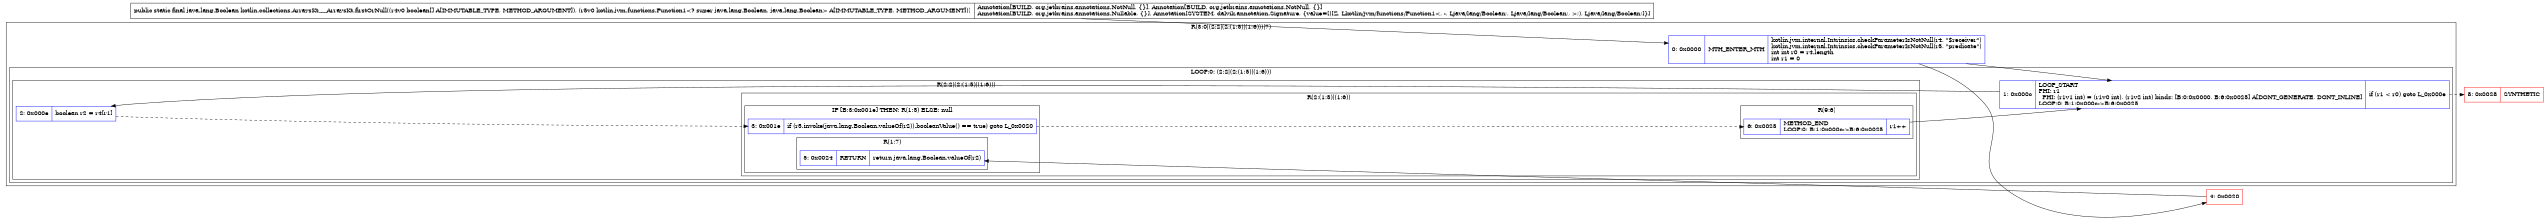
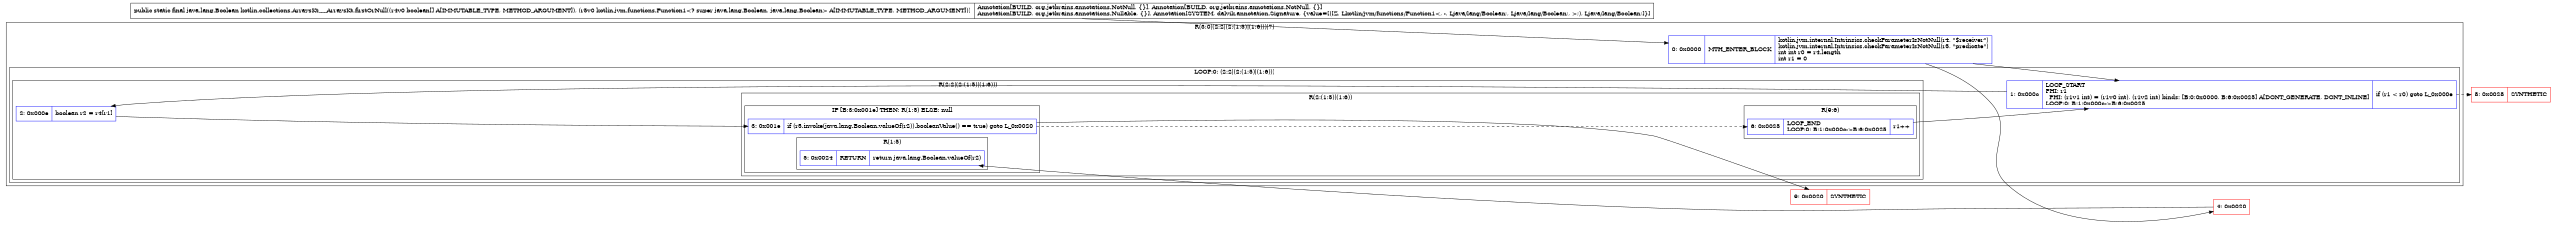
(1736, 50) -> (1740, 49)
(430, 124) -> (430, 124)
(1806, 124) -> (1804, 124)
(892, 142) -> (892, 142)
none -> (1830, 197)
